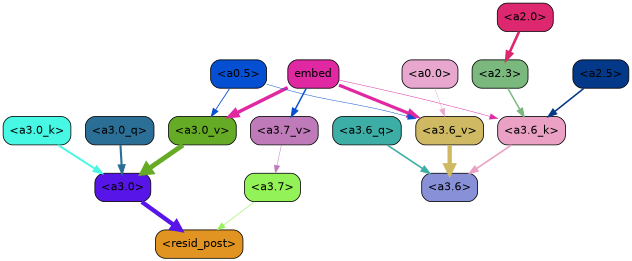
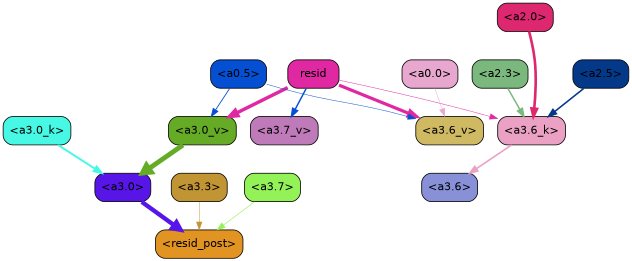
(514, 42) -> (535, 70)
(313, 74) -> (313, 74)
(120, 131) -> none
(367, 131) -> none
(279, 155) -> none
(450, 155) -> none
none -> (199, 187)
